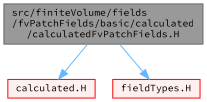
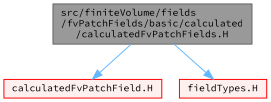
(51, 89) -> (83, 89)
